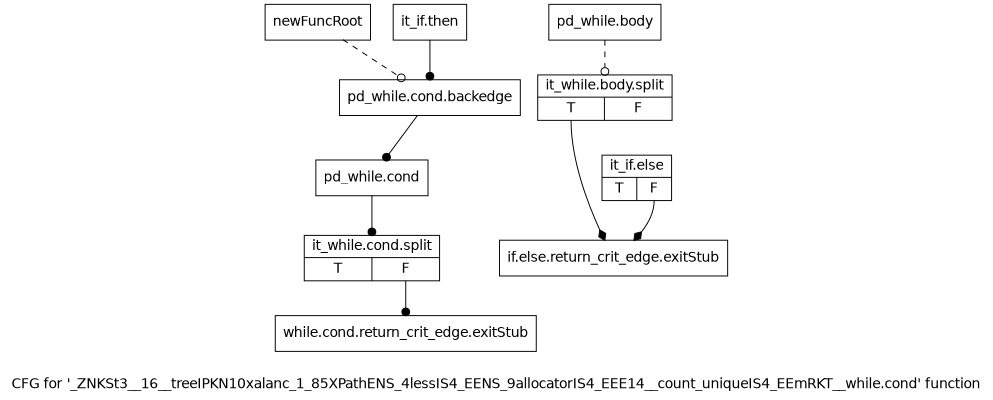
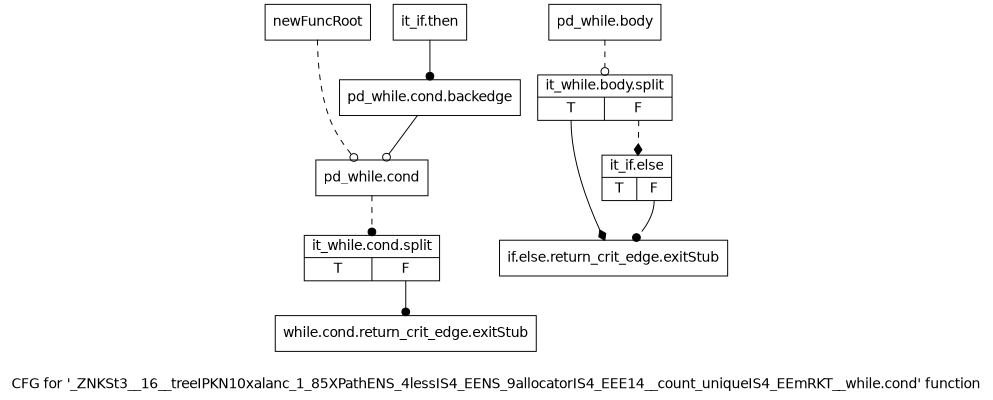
(370, 58) -> (324, 100)
none -> (639, 132)
(403, 135) -> (403, 135)
(372, 212) -> (372, 212)
(651, 217) -> (651, 217)
